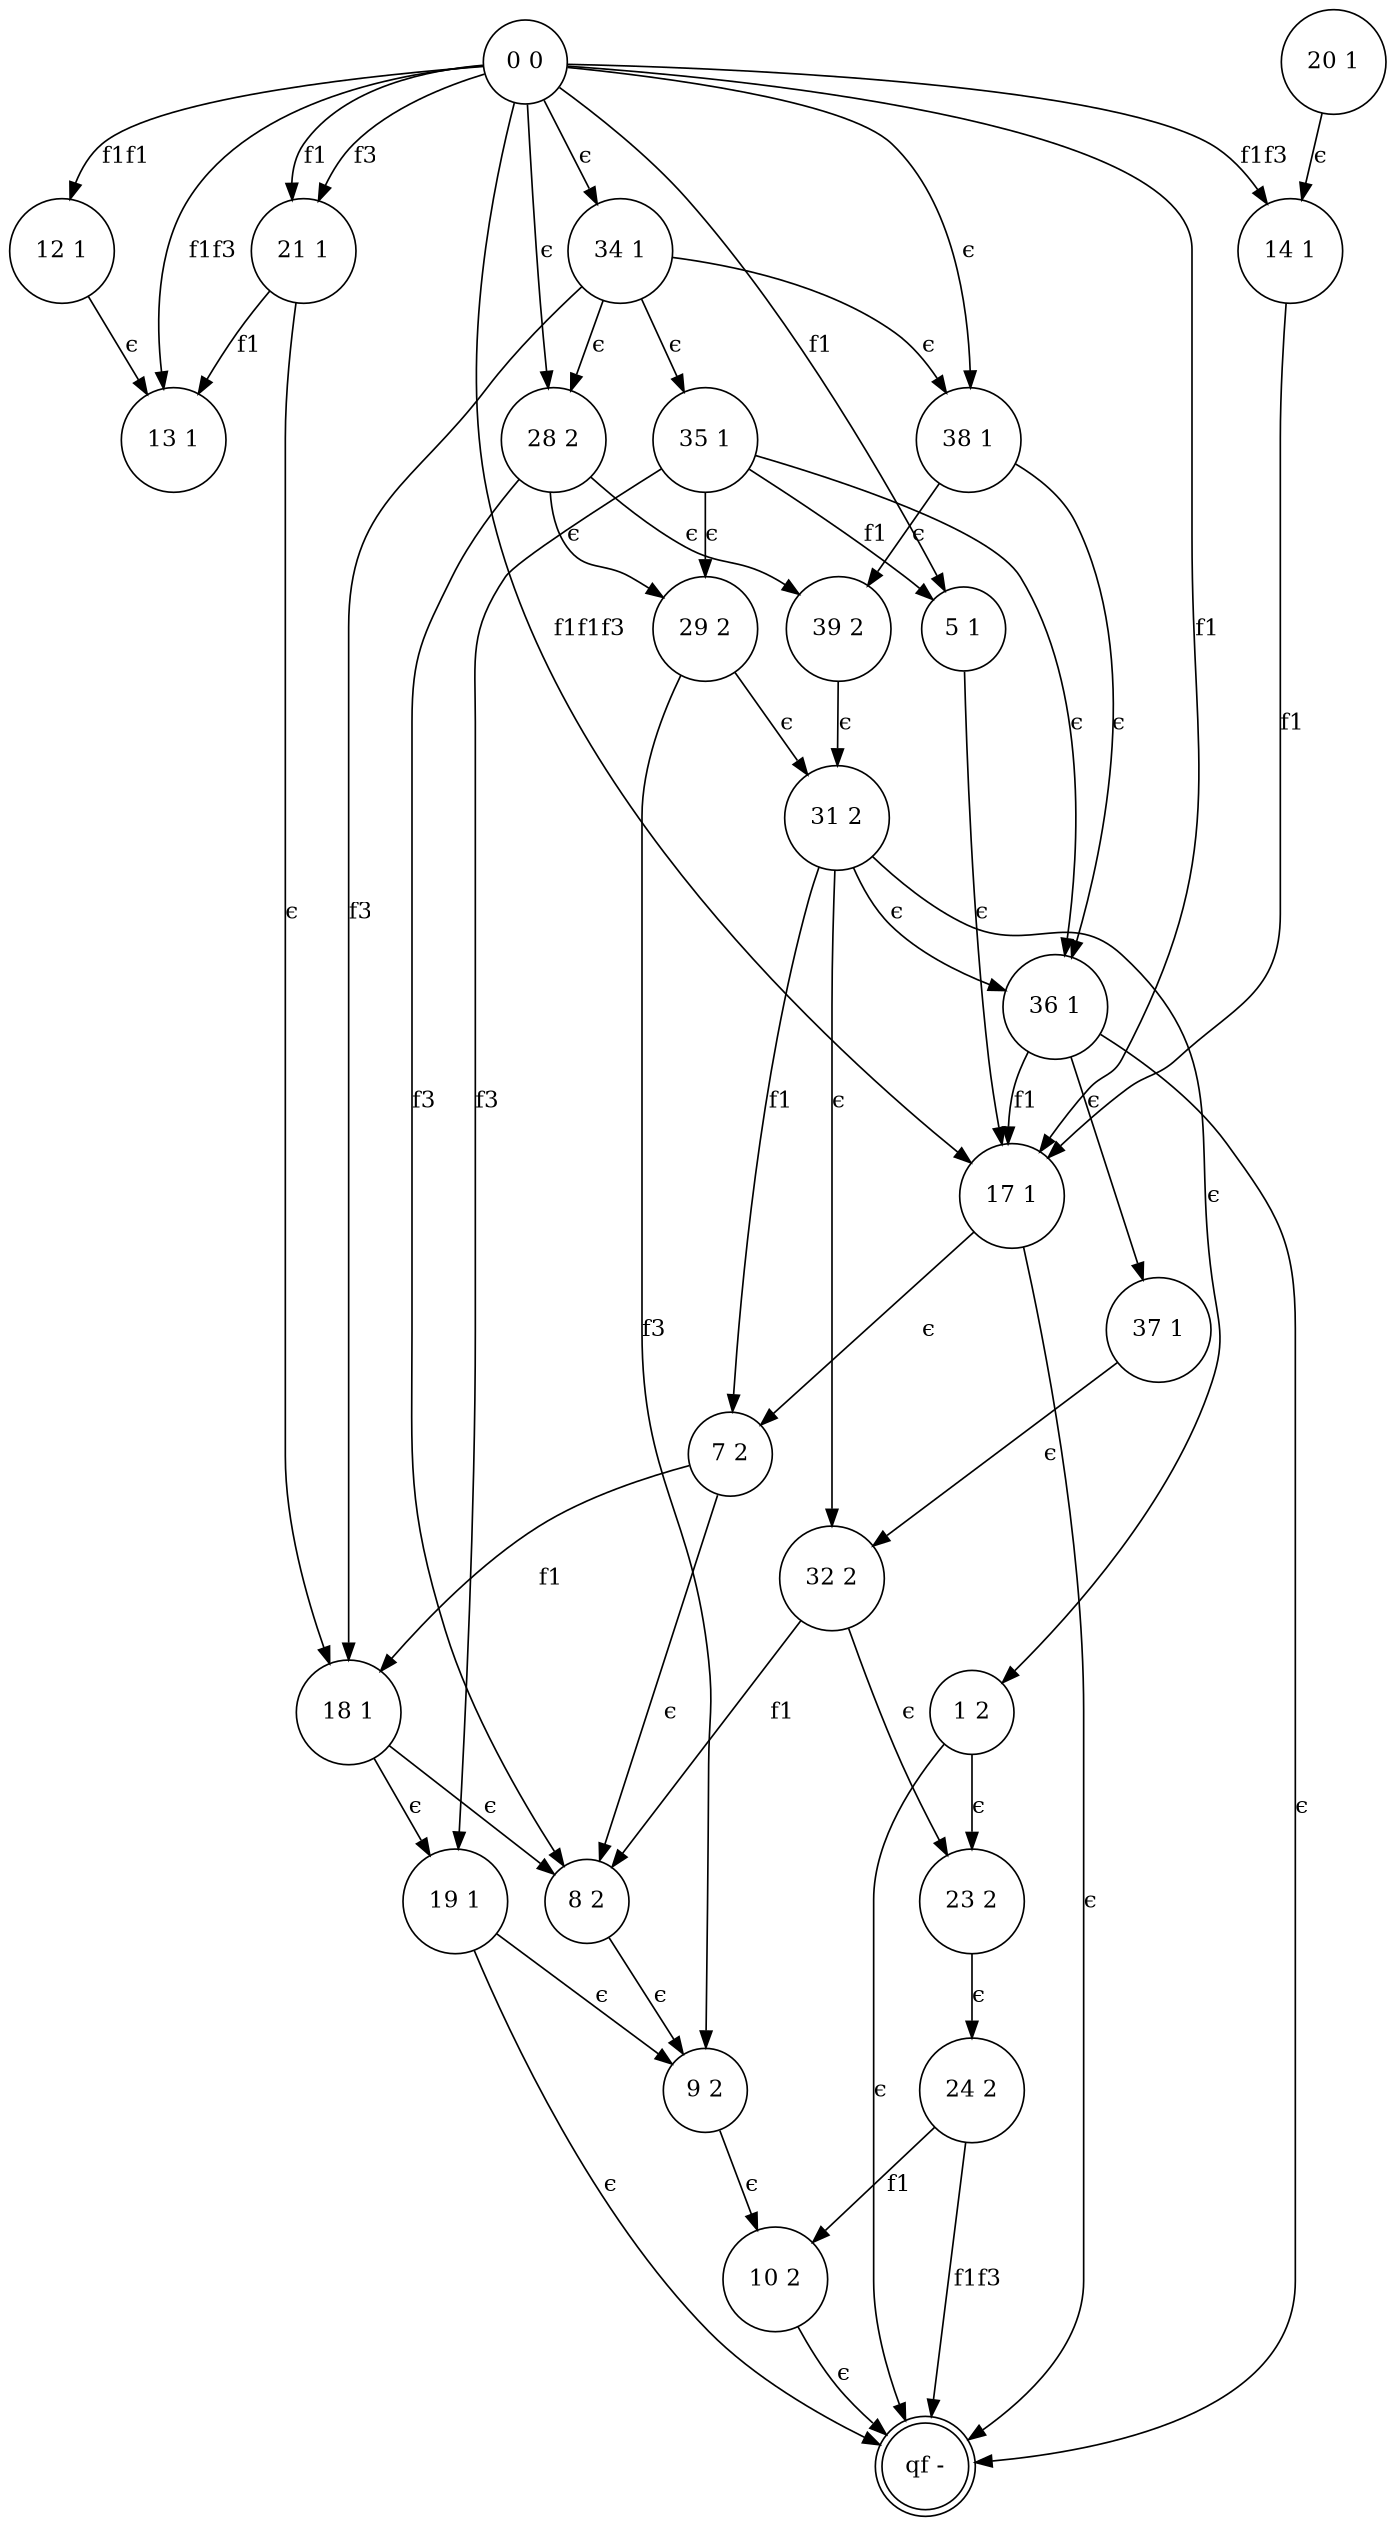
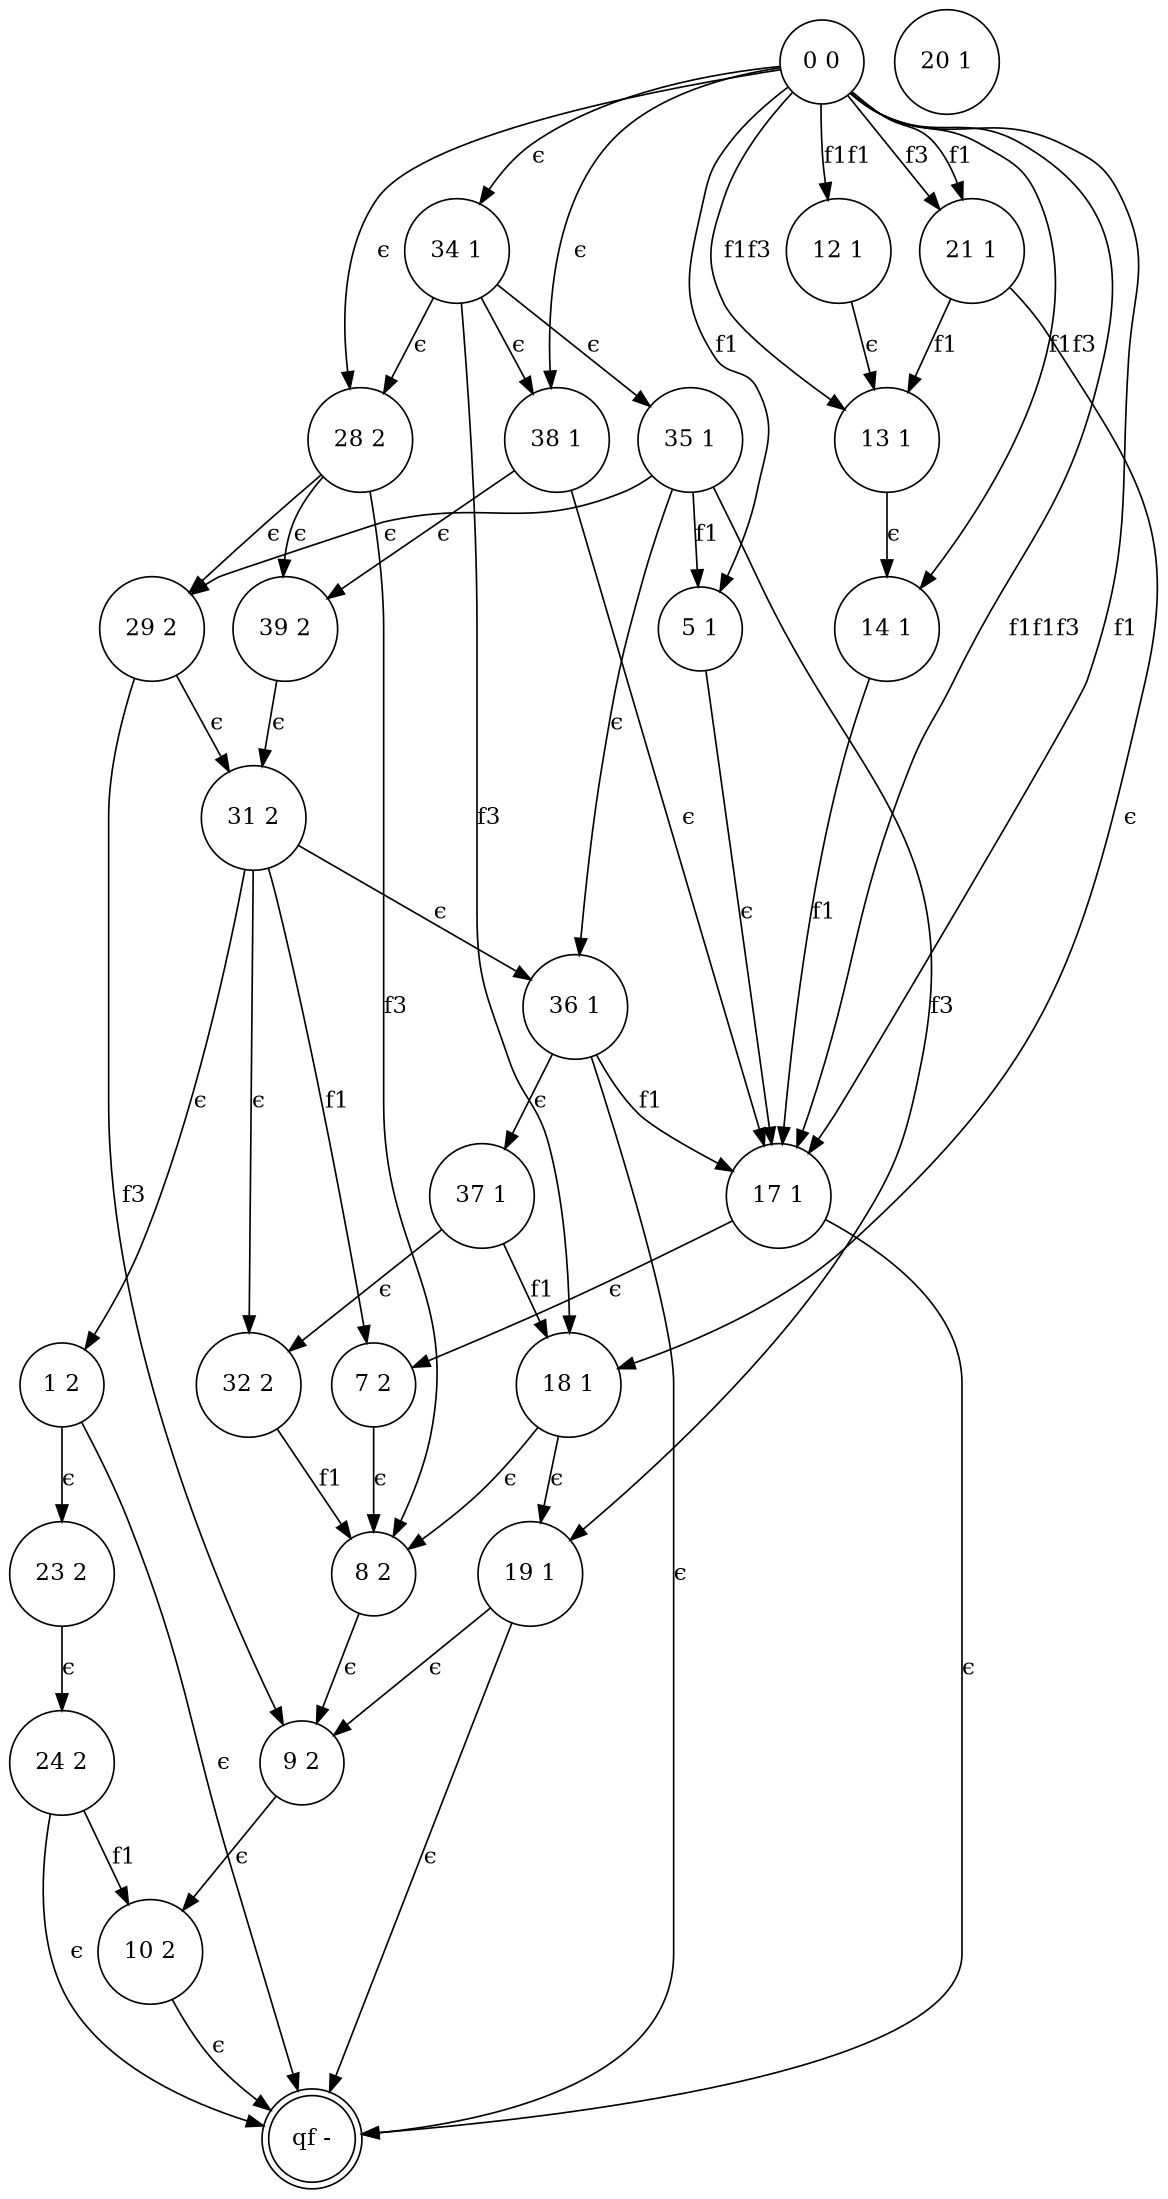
(1314, 148) -> (887, 526)
(1113, 688) -> (665, 810)
(524, 1536) -> (522, 1283)
(890, 1736) -> none
(978, 2279) -> (77, 1952)
